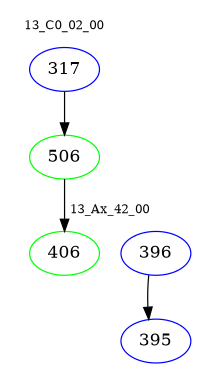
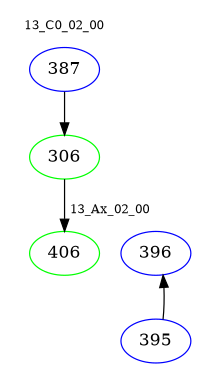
(65, 69) -> (65, 69)
(65, 157) -> (65, 157)
(110, 210) -> (110, 210)
(148, 291) -> (164, 304)
